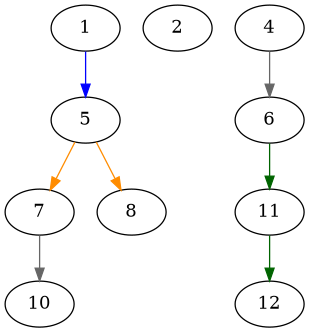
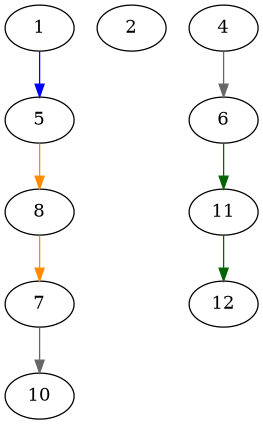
(66, 160) -> (40, 252)
